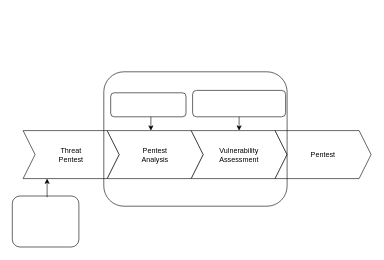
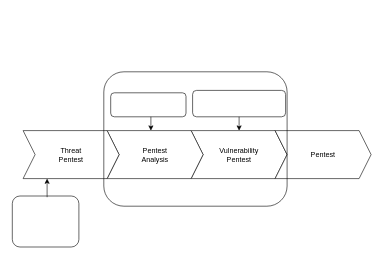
(239, 155) -> (239, 155)
